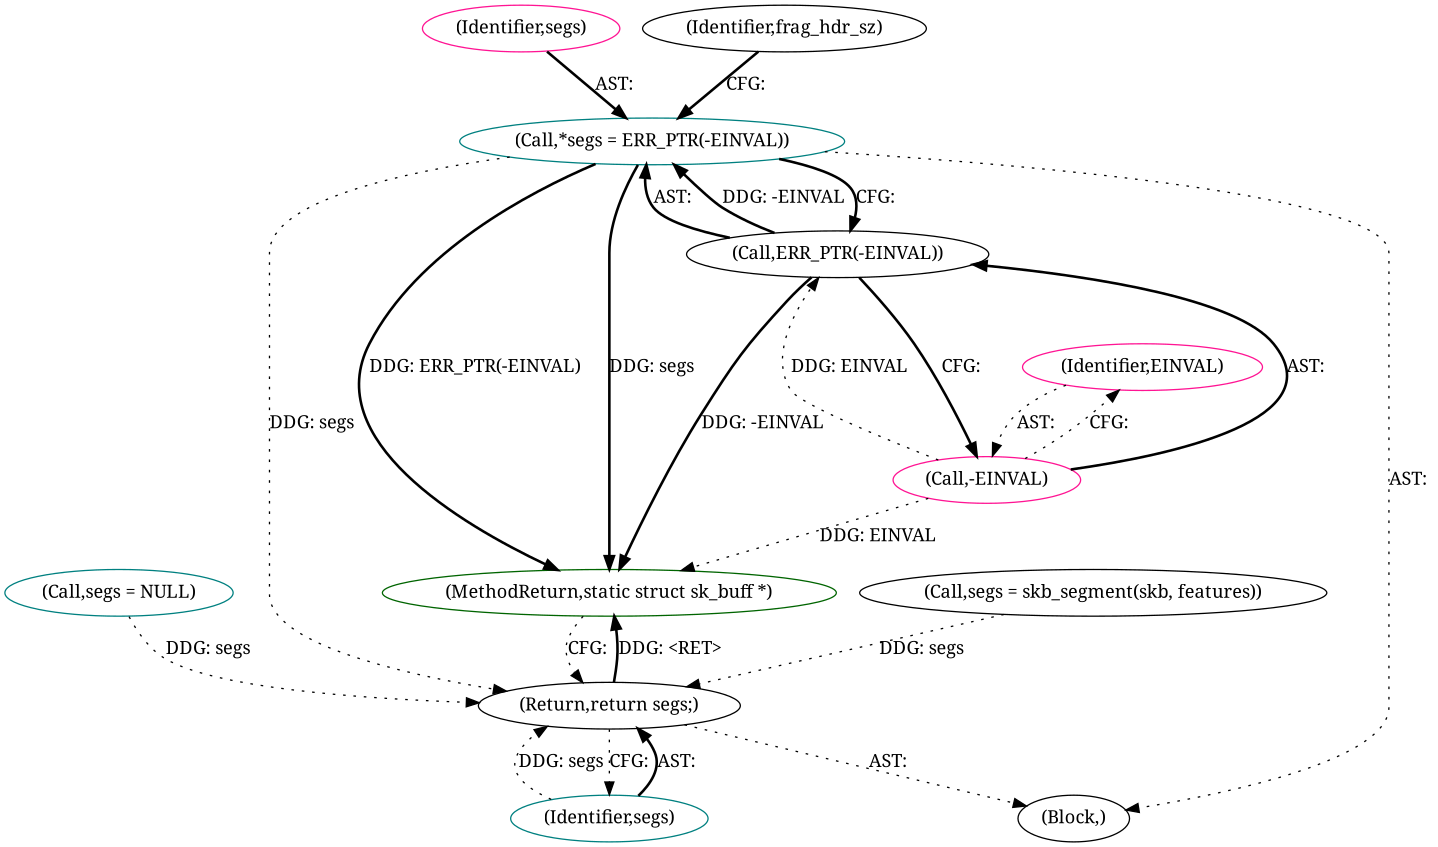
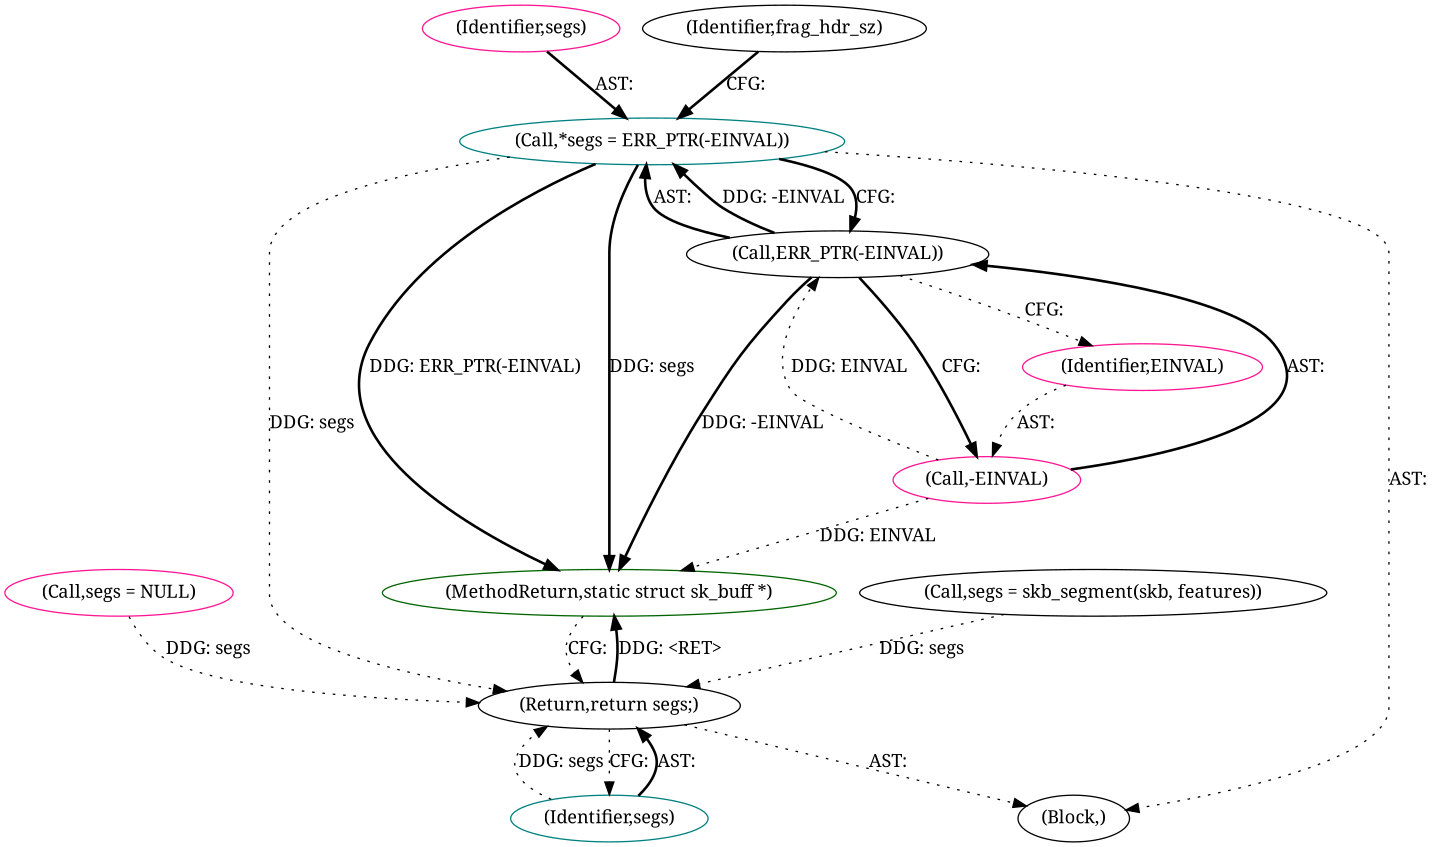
(1069, 431) -> (990, 307)
(119, 593) -> (119, 593)
